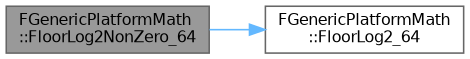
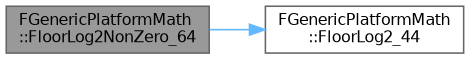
(365, 30) -> (365, 30)
